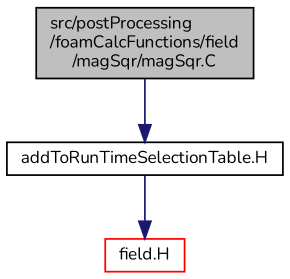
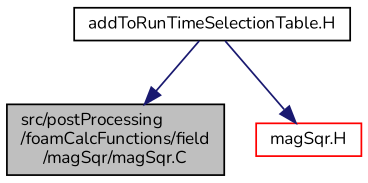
(145, 101) -> (178, 66)
(145, 255) -> (309, 140)
